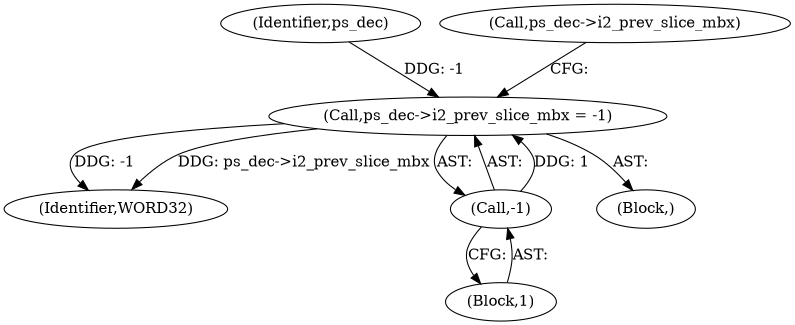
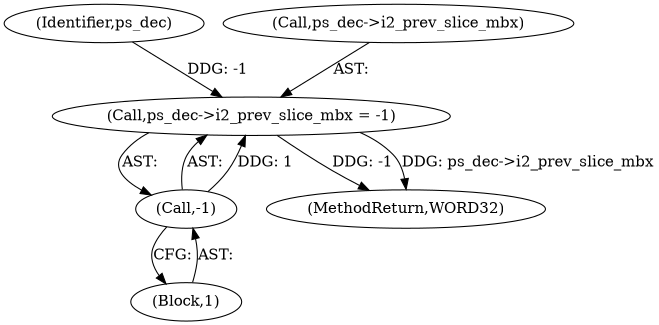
(572, 70) -> (354, 70)
(116, 209) -> (406, 209)
(646, 209) -> none
